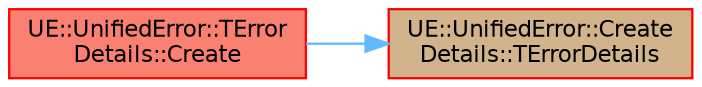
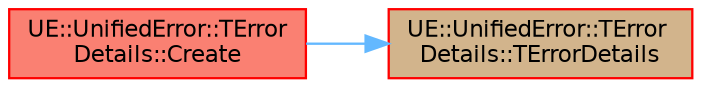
(540, 44) -> (540, 44)
